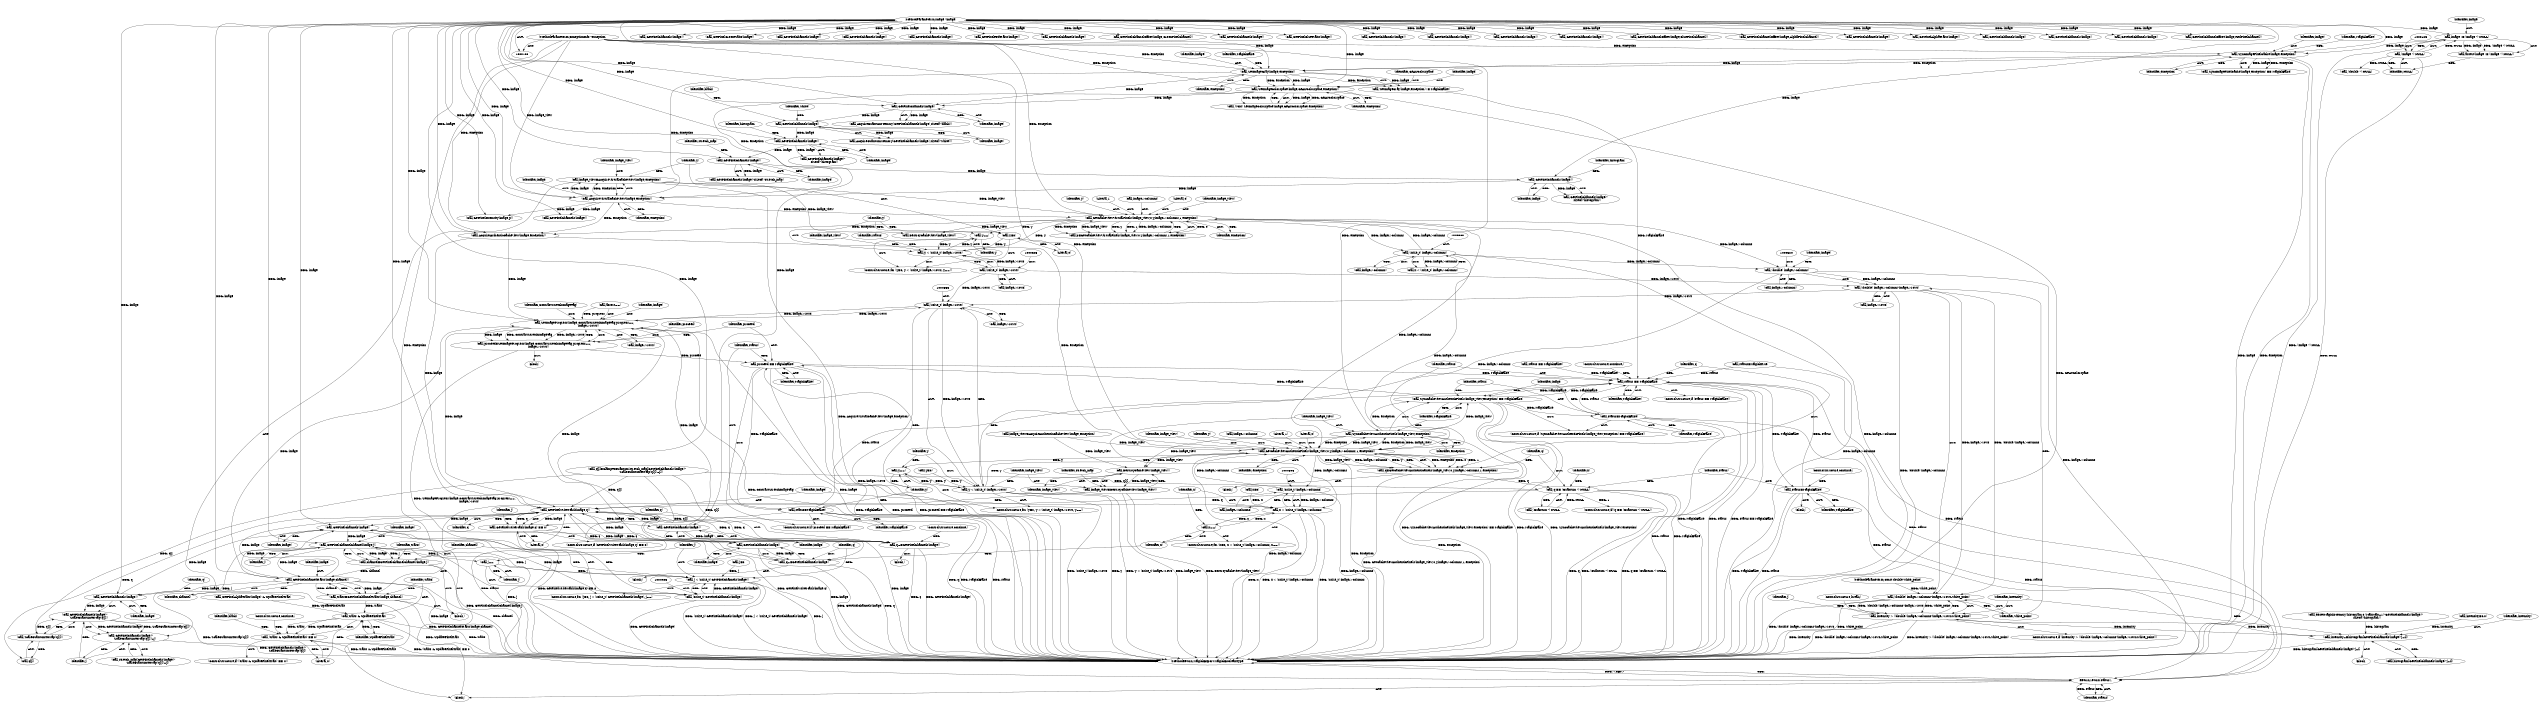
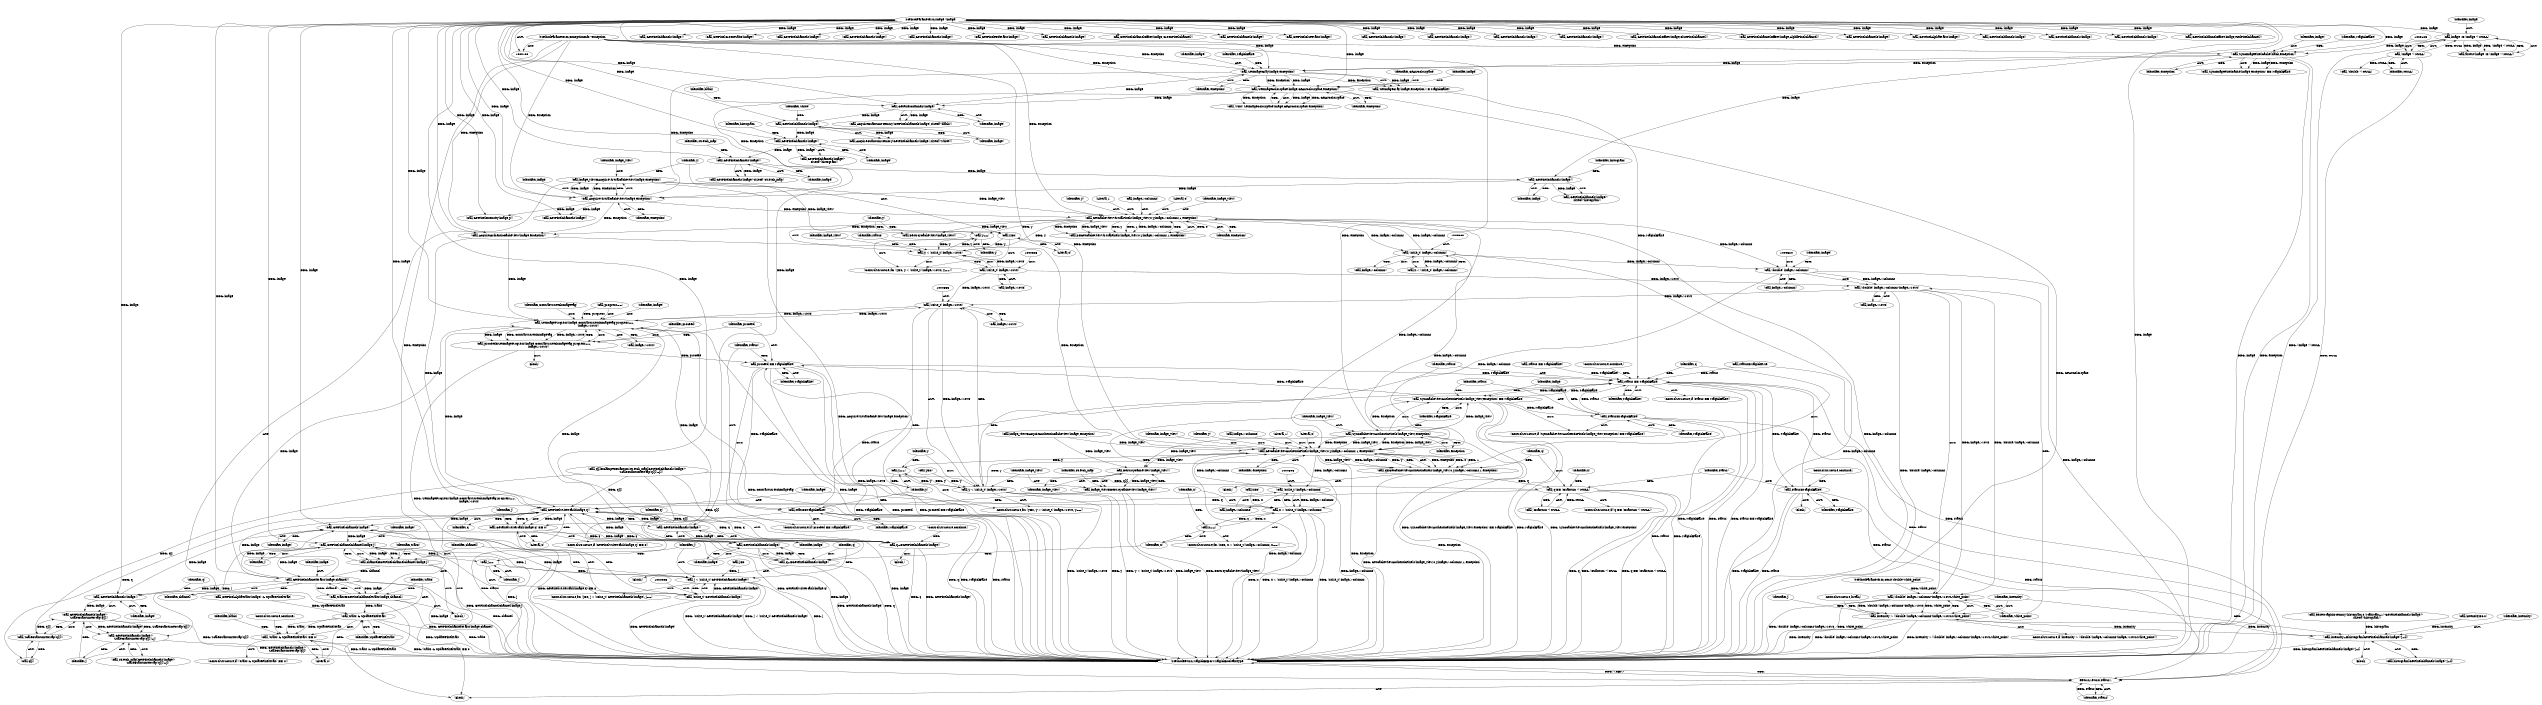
(2264, 55) -> (2264, 55)
(2443, 63) -> (2512, 42)
none -> (2128, 90)
(540, 116) -> (540, 116)
(610, 305) -> (610, 305)
(1604, 500) -> (1604, 500)
(367, 627) -> (367, 627)
